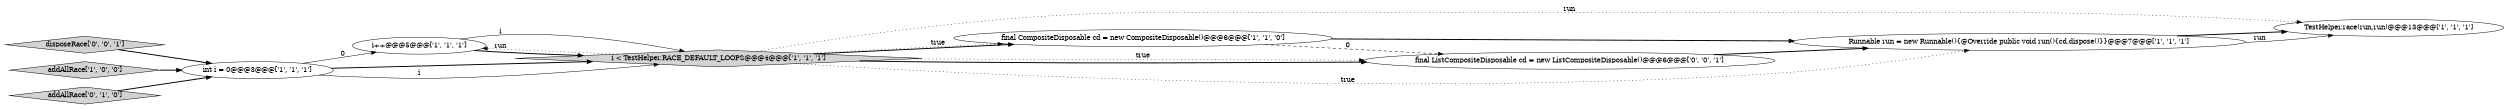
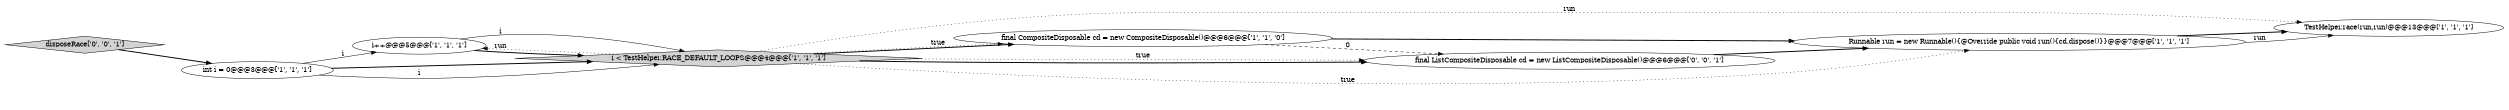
(343, 54) -> (343, 54)
(85, 70) -> none
(85, 96) -> none
